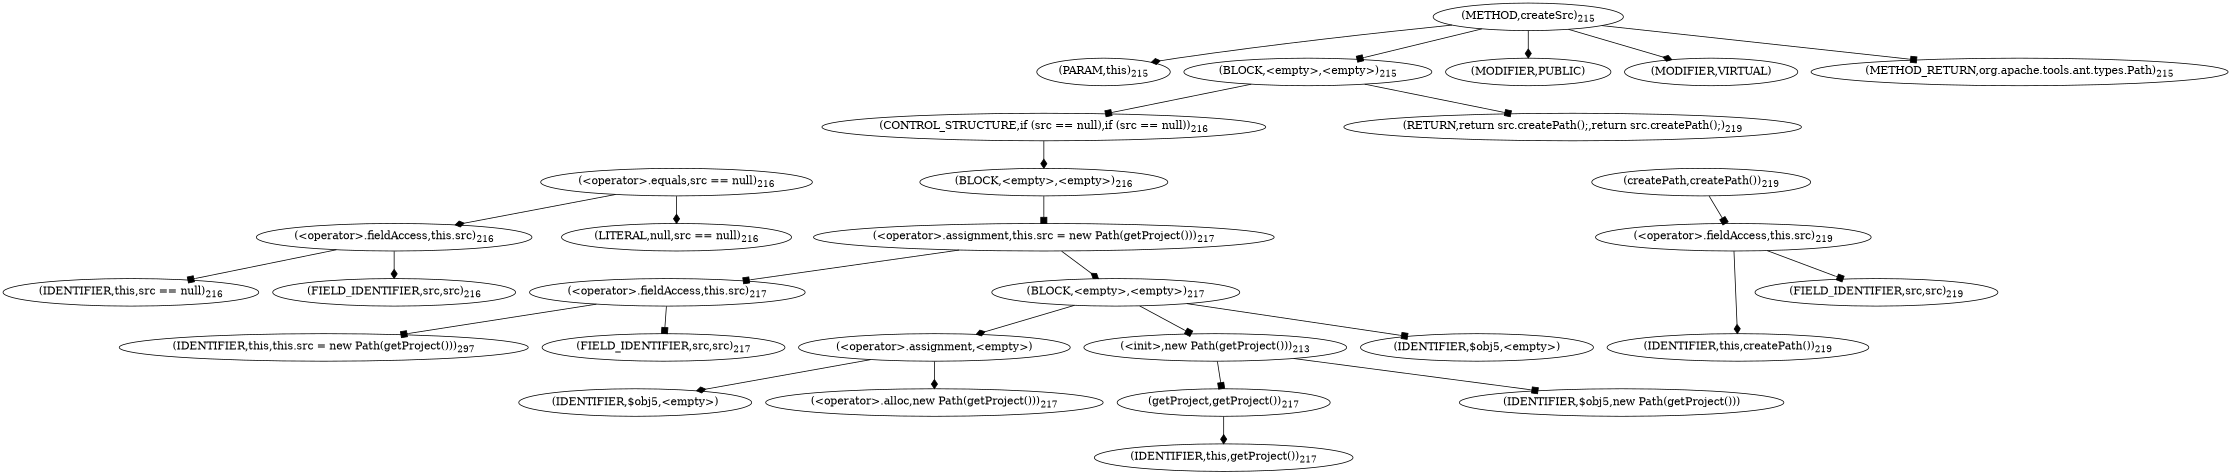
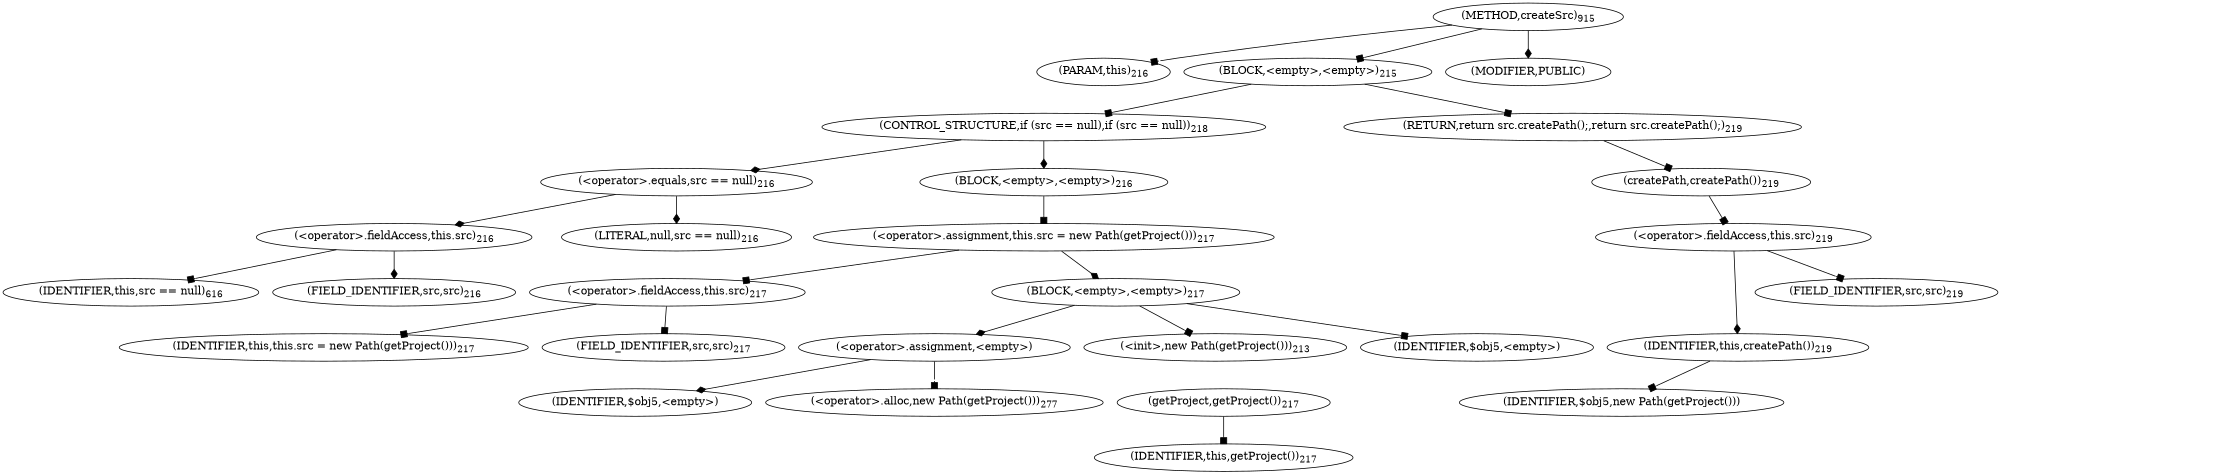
(1586, 16) -> (1586, 16)
(1306, 41) -> (1306, 41)
(1140, 71) -> (1140, 71)
(1711, 72) -> none
(2020, 72) -> none
(1200, 126) -> (1200, 126)
none -> (1634, 153)
none -> (861, 155)
(214, 291) -> (214, 291)
(466, 346) -> (466, 346)
(934, 370) -> (934, 370)
(1219, 371) -> none
(1412, 374) -> (1683, 373)
(1049, 401) -> (1049, 401)
(1224, 426) -> (1224, 426)
